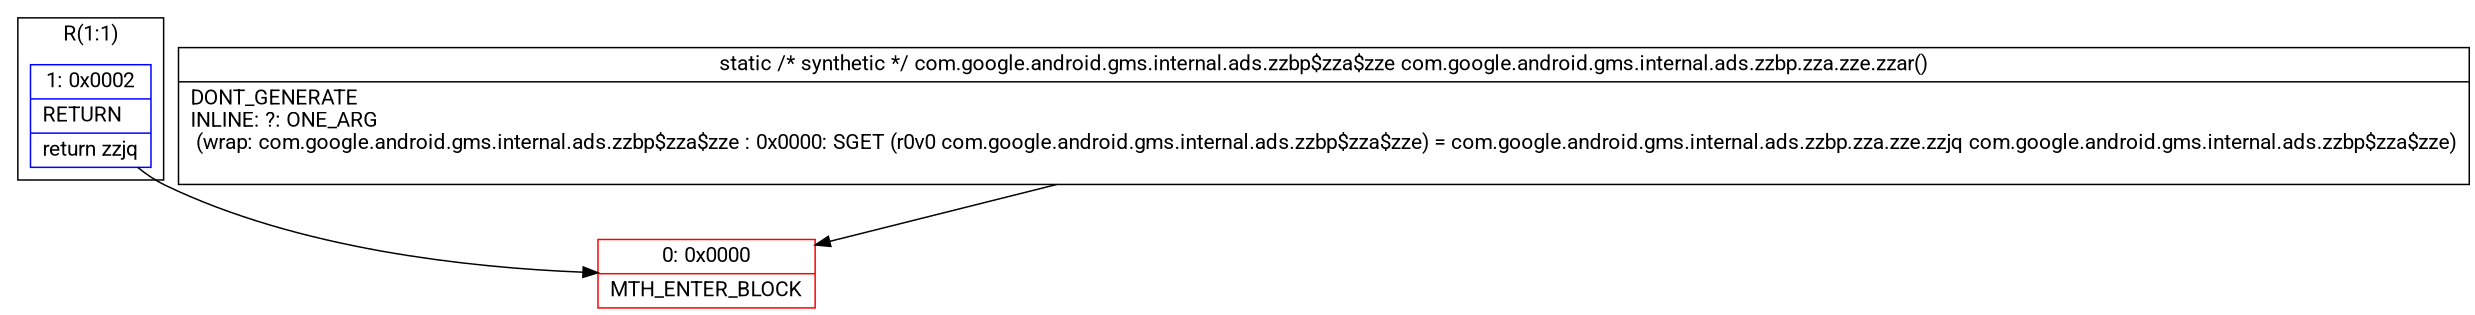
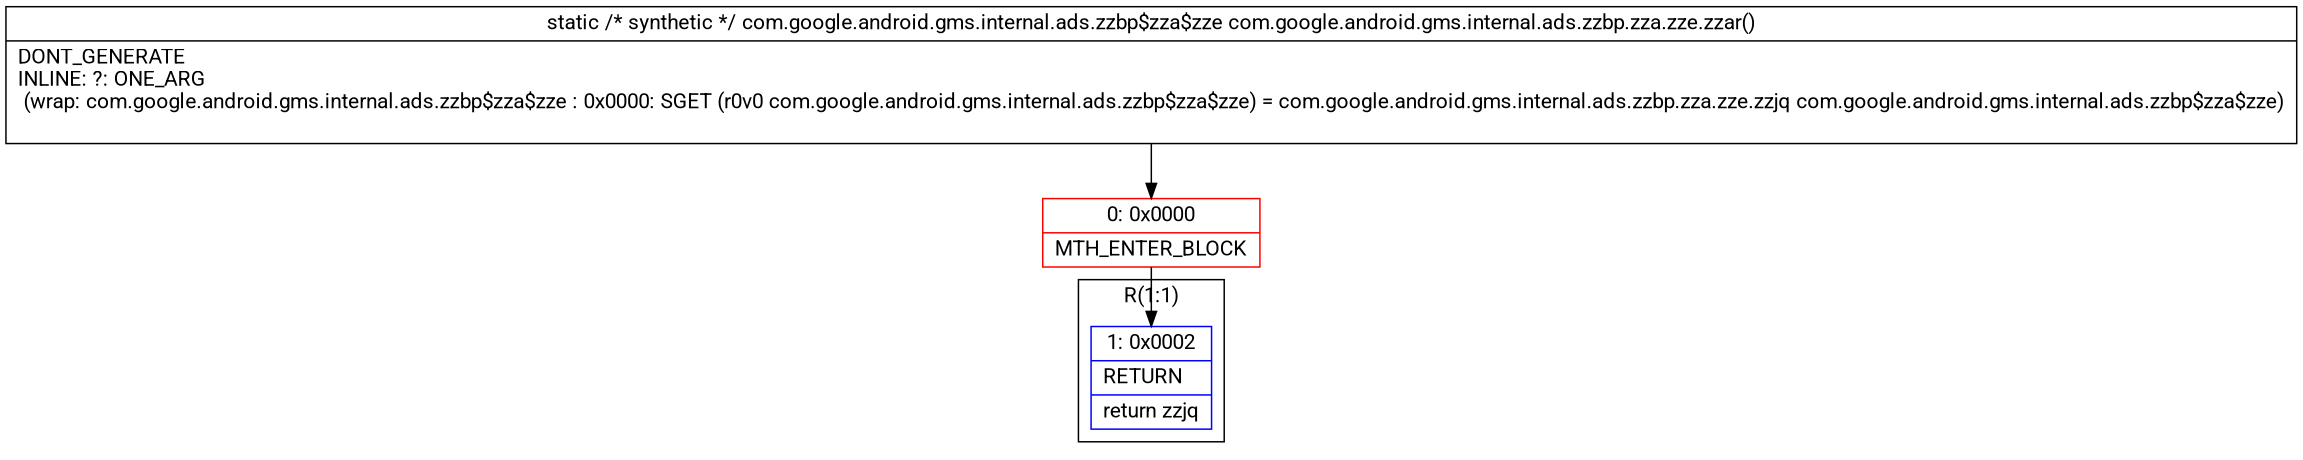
(354, 245) -> (1151, 289)
